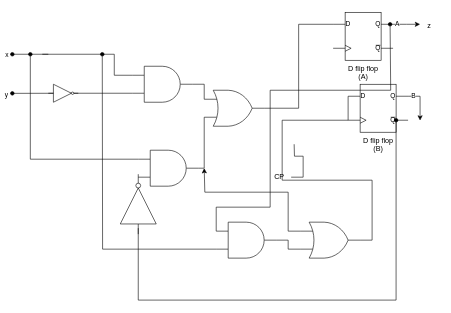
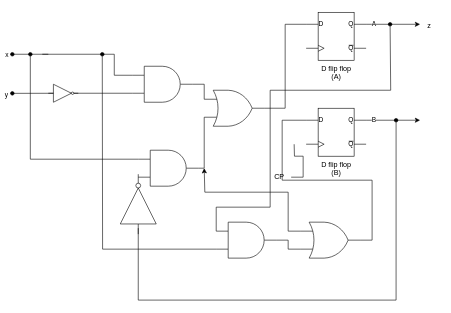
(363, 36) -> (336, 36)
(378, 108) -> (336, 132)
